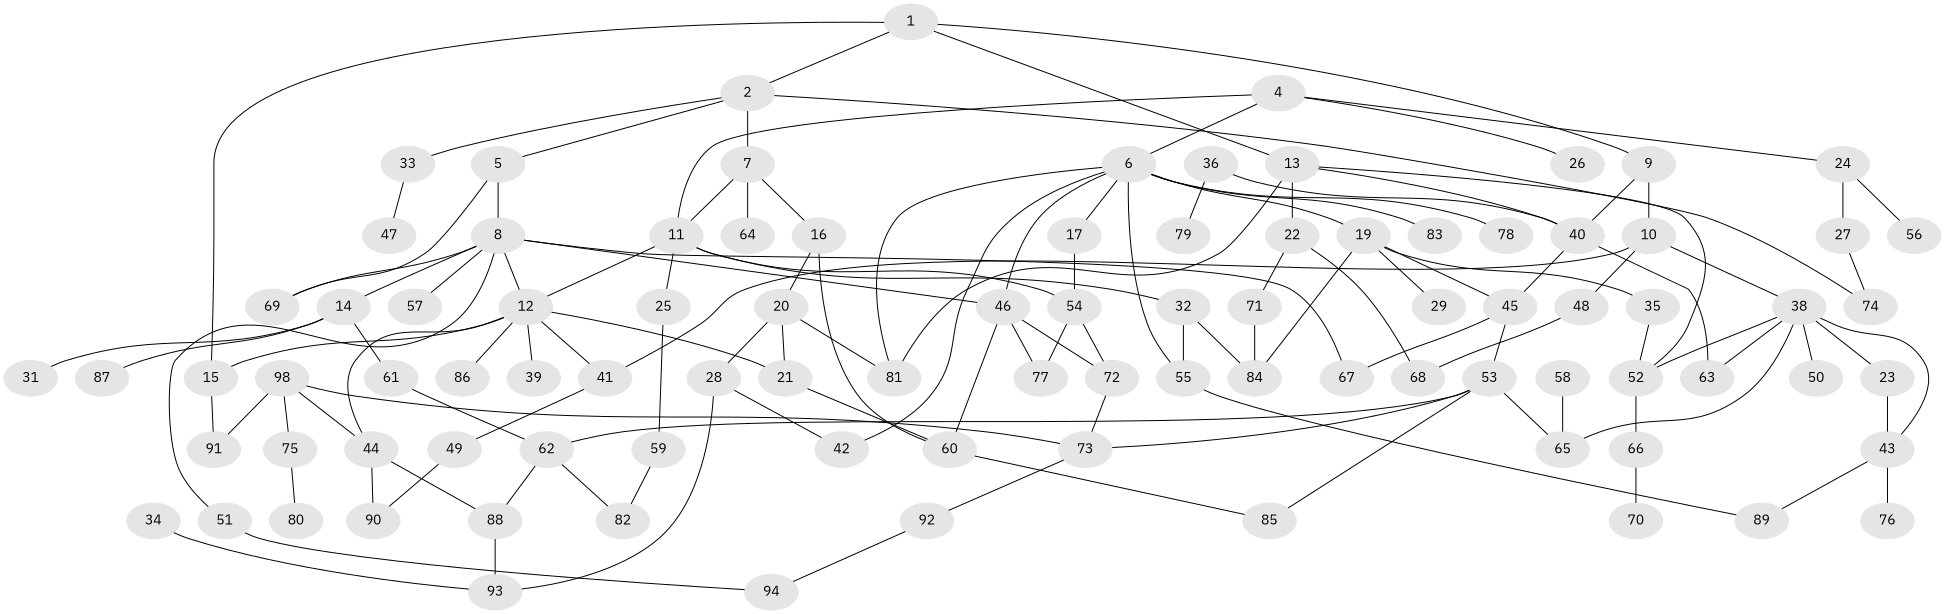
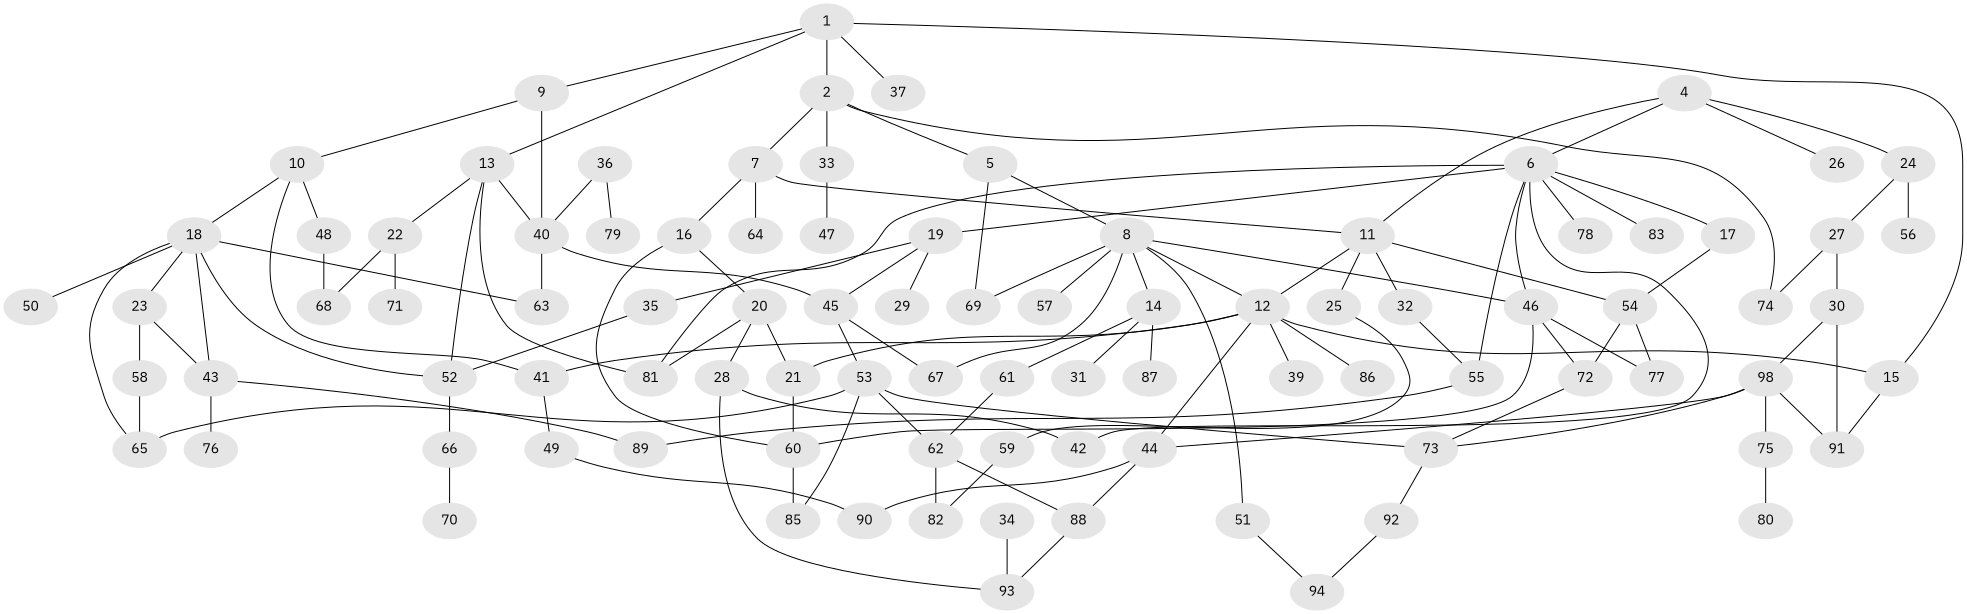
none -> (898, 93)
(1799, 307) -> (194, 236)
none -> (1837, 307)
none -> (140, 343)
(1255, 378) -> none
